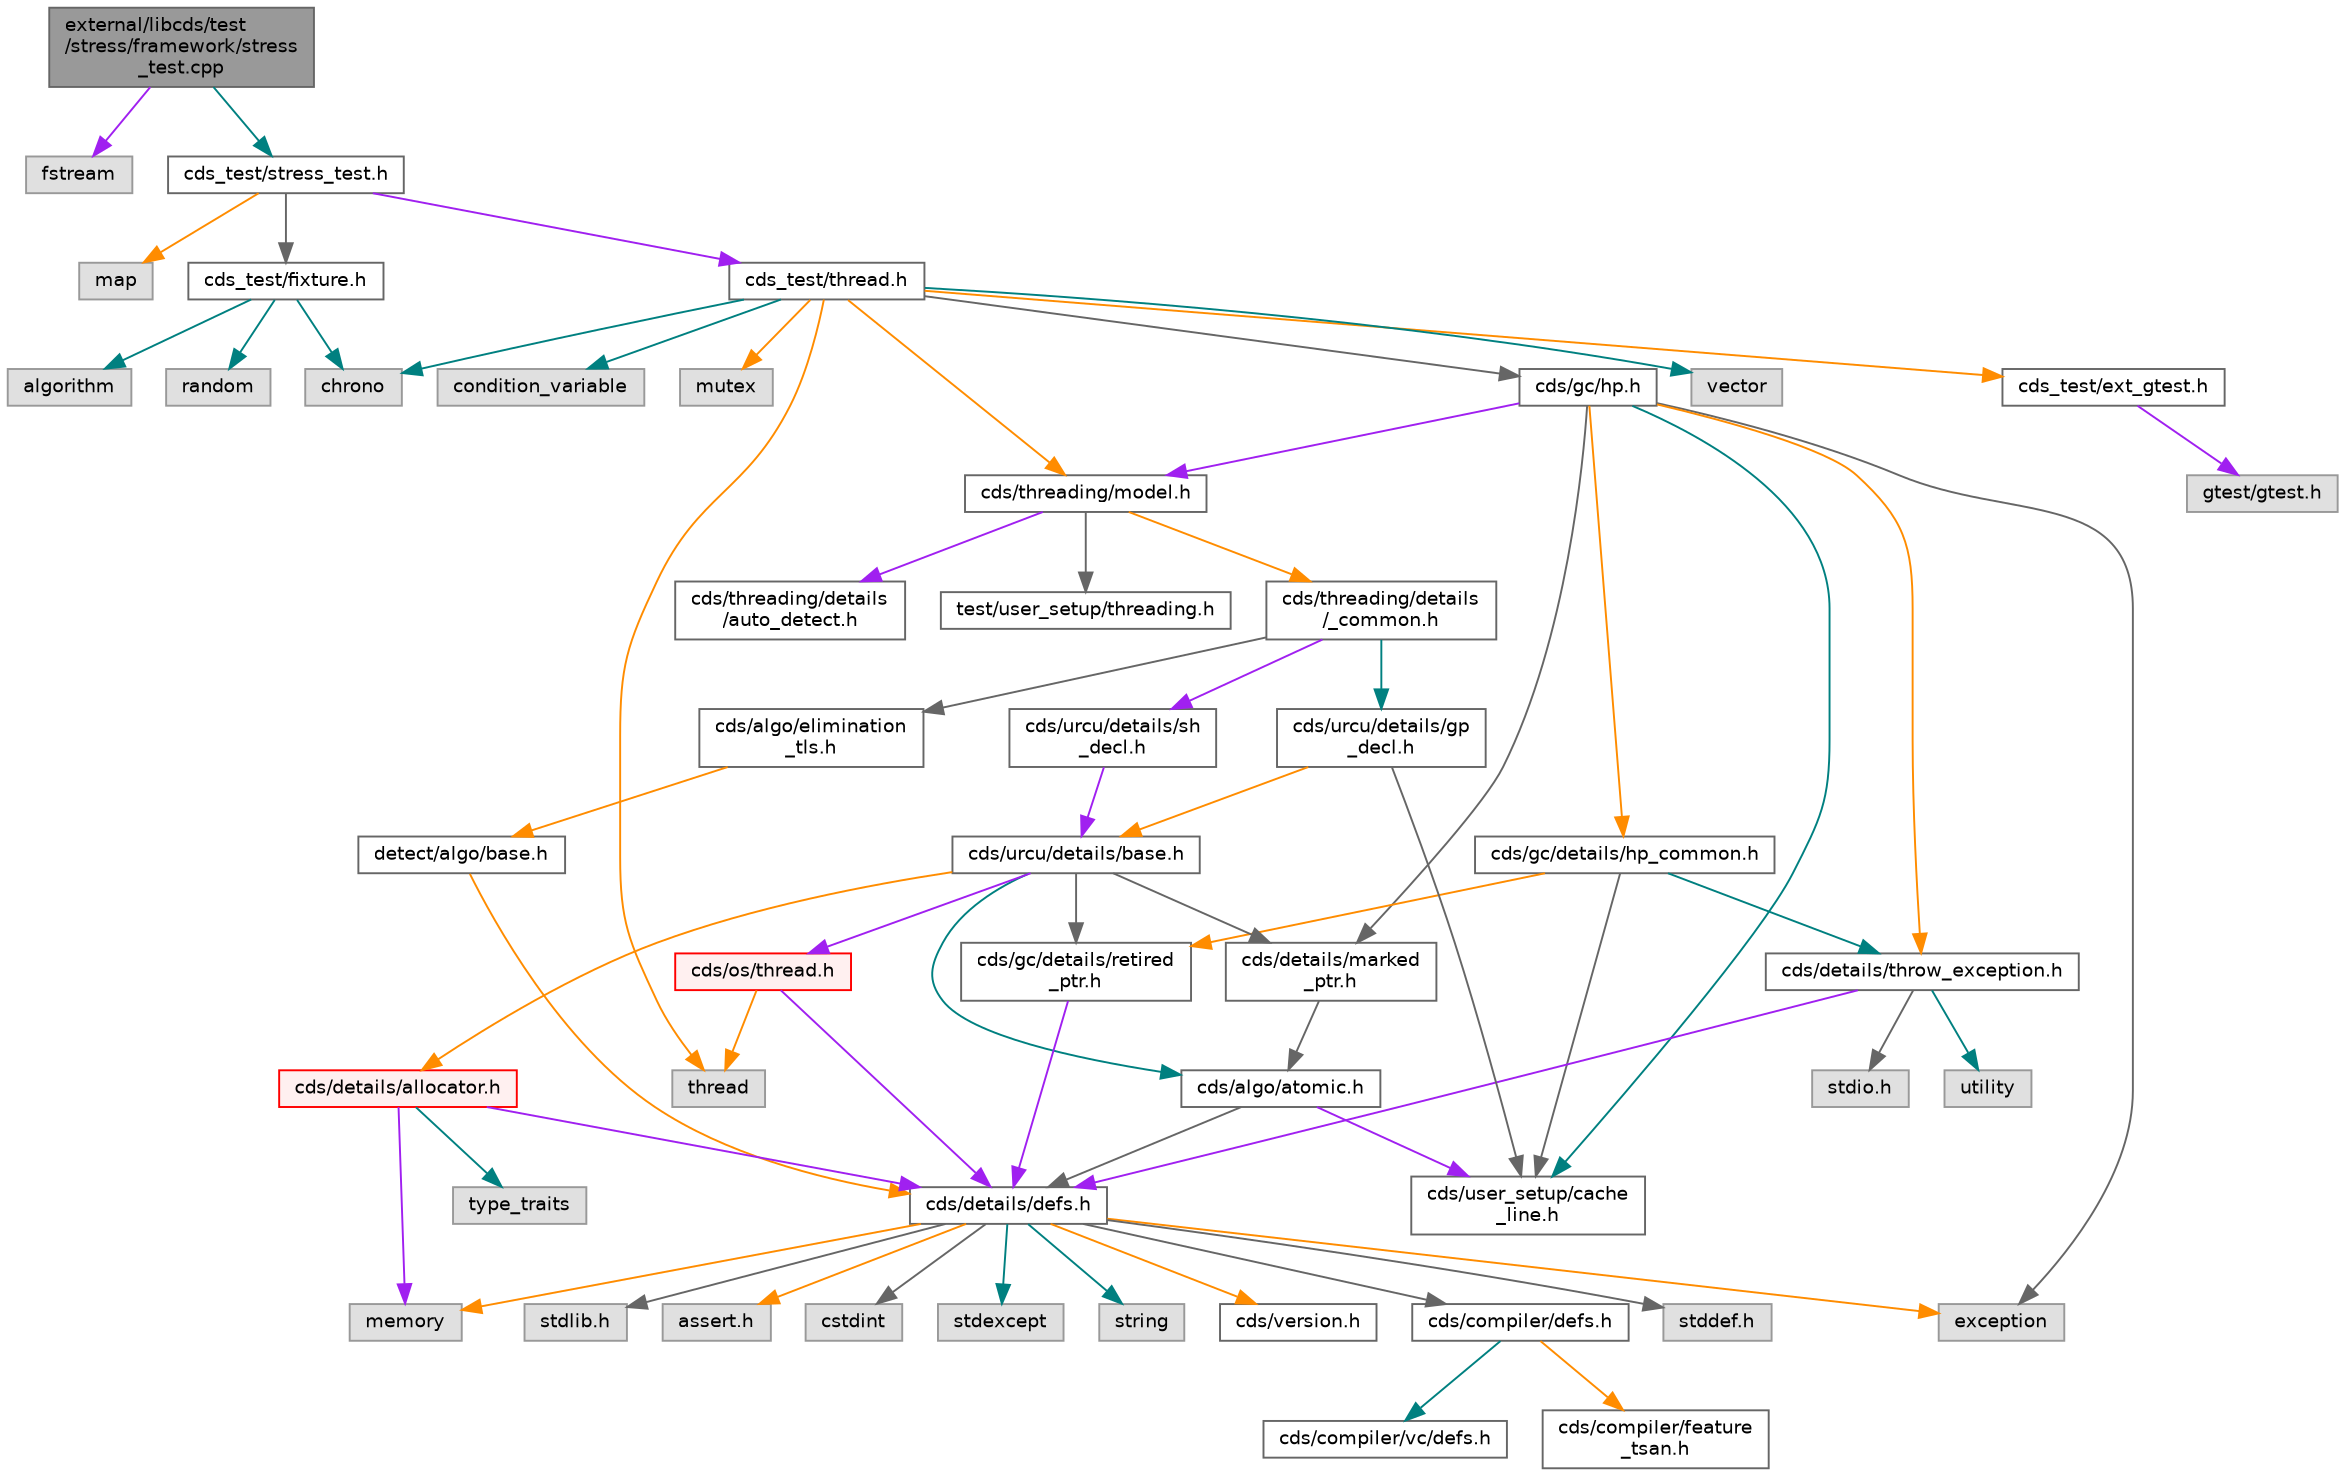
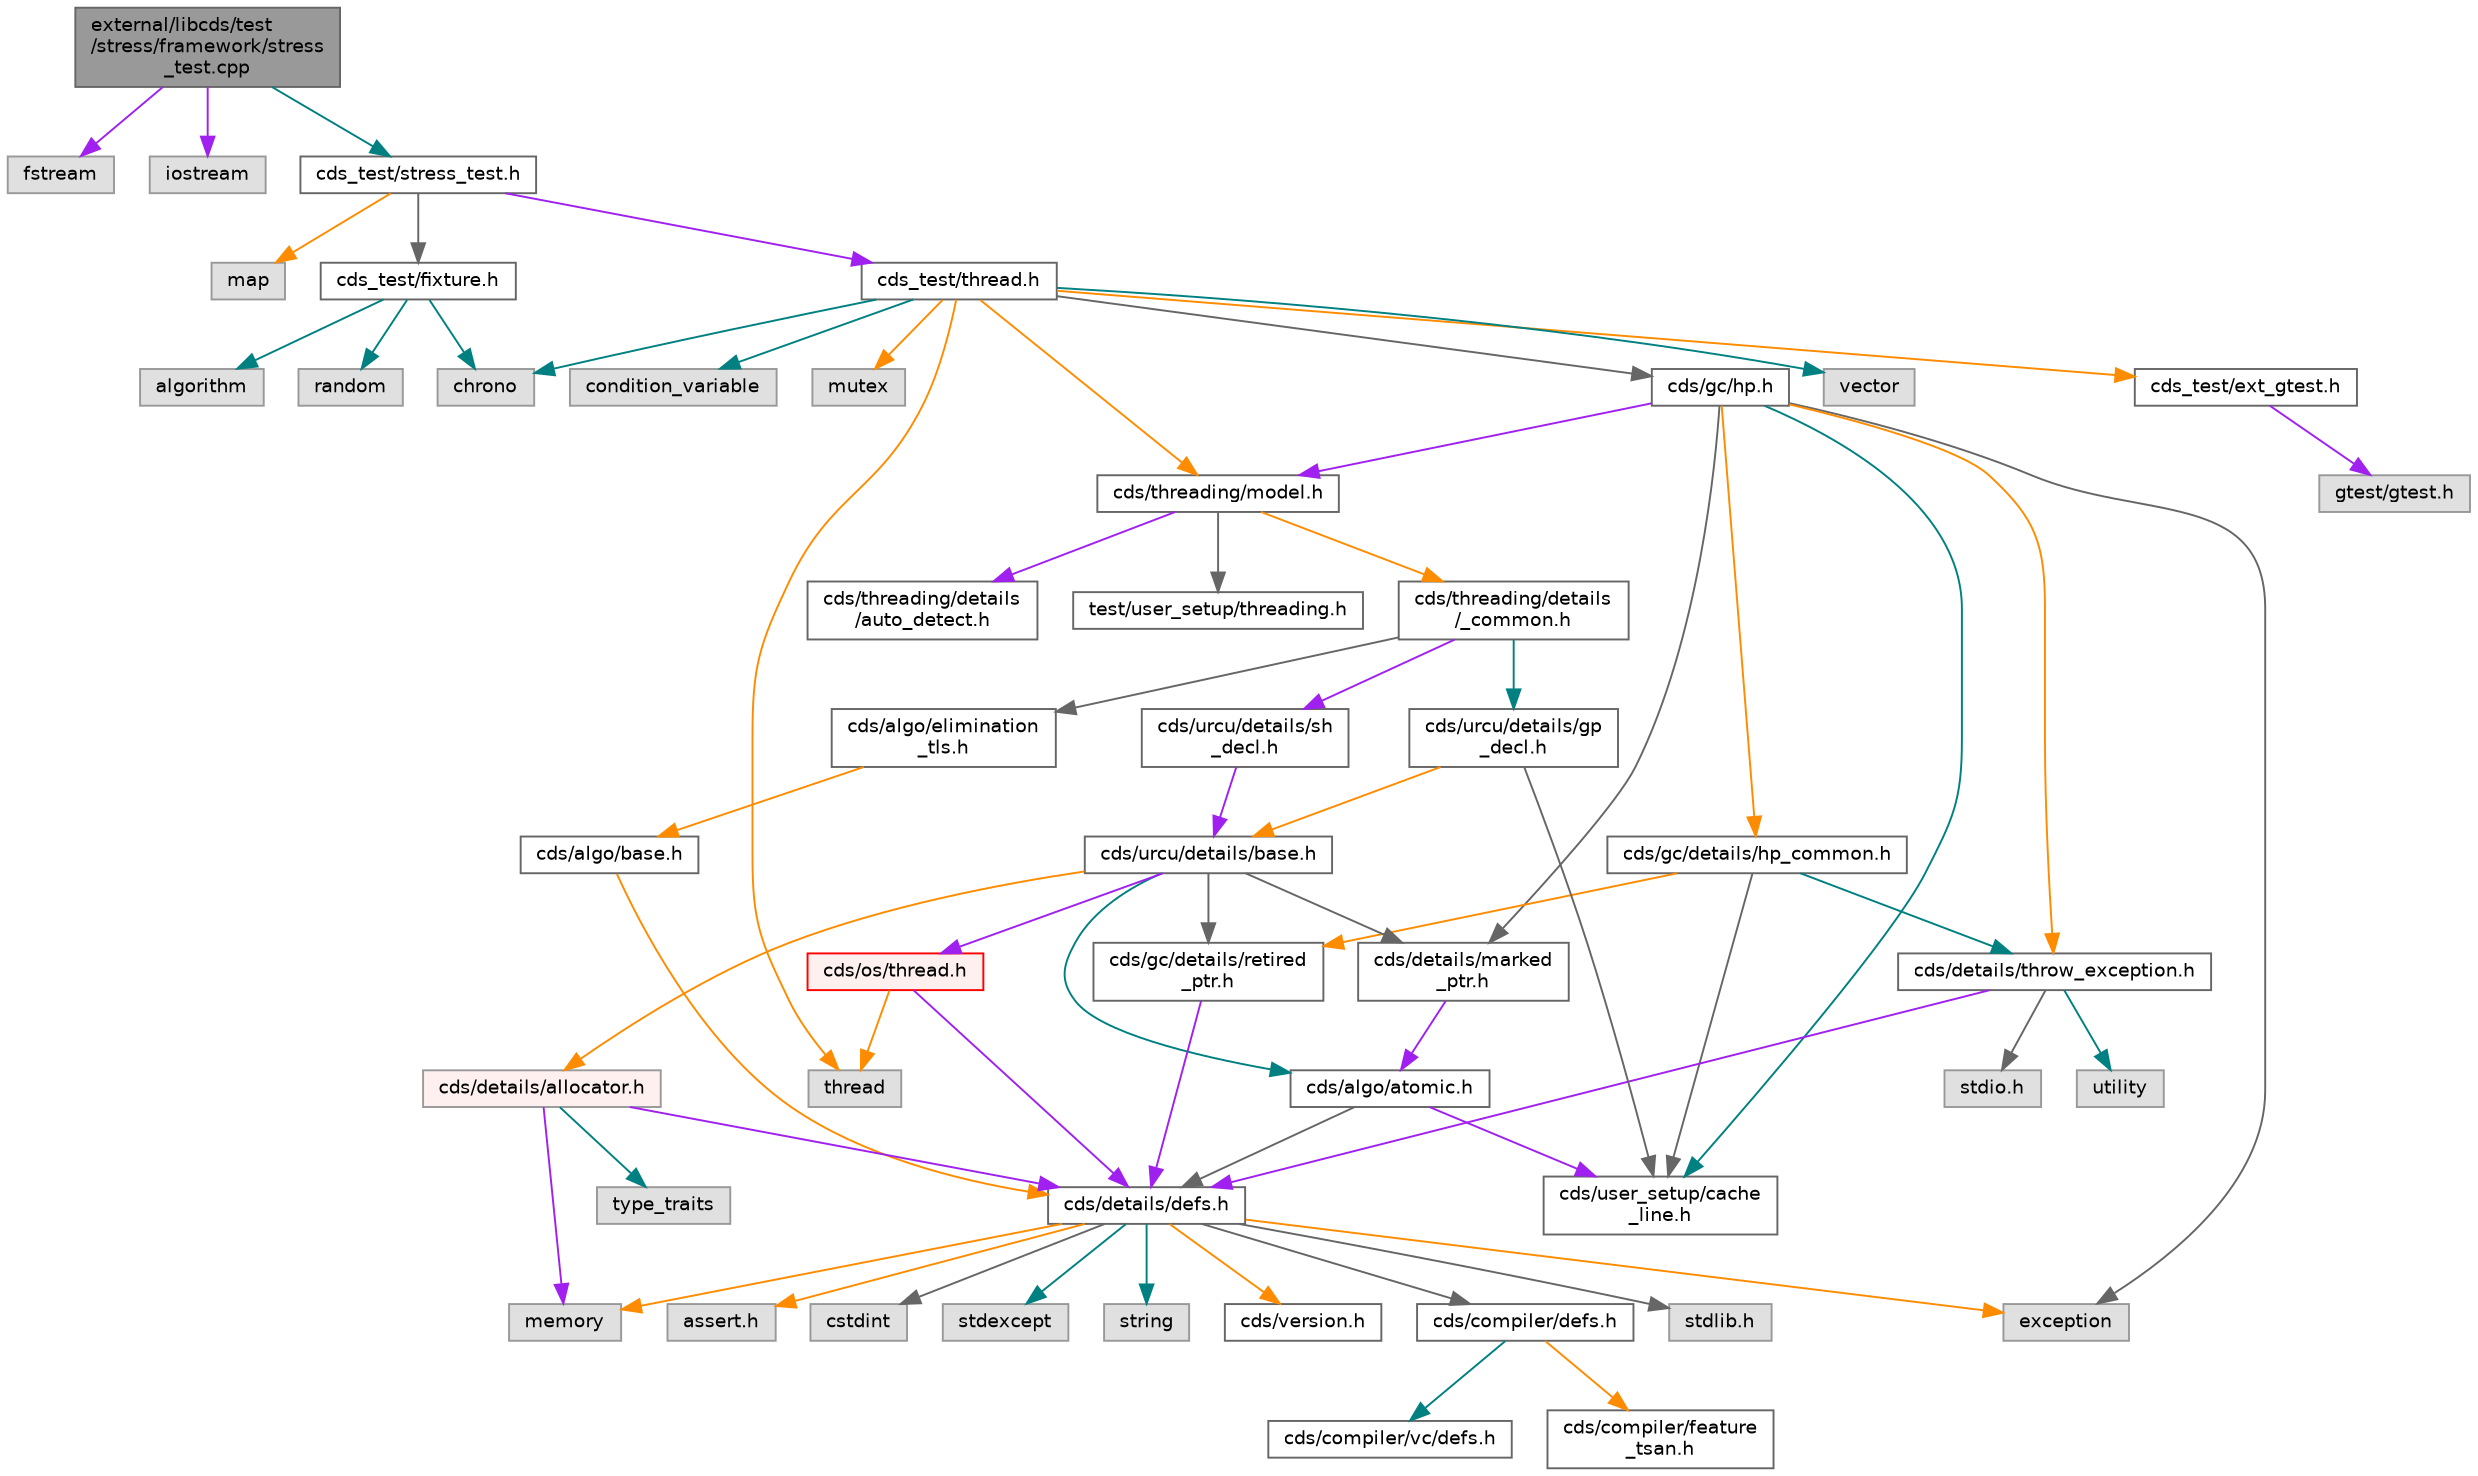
none -> (208, 175)
(462, 855) -> (610, 855)
(1308, 1026) -> (1429, 1027)
(398, 1089) -> (542, 1089)
(1717, 1322) -> none
